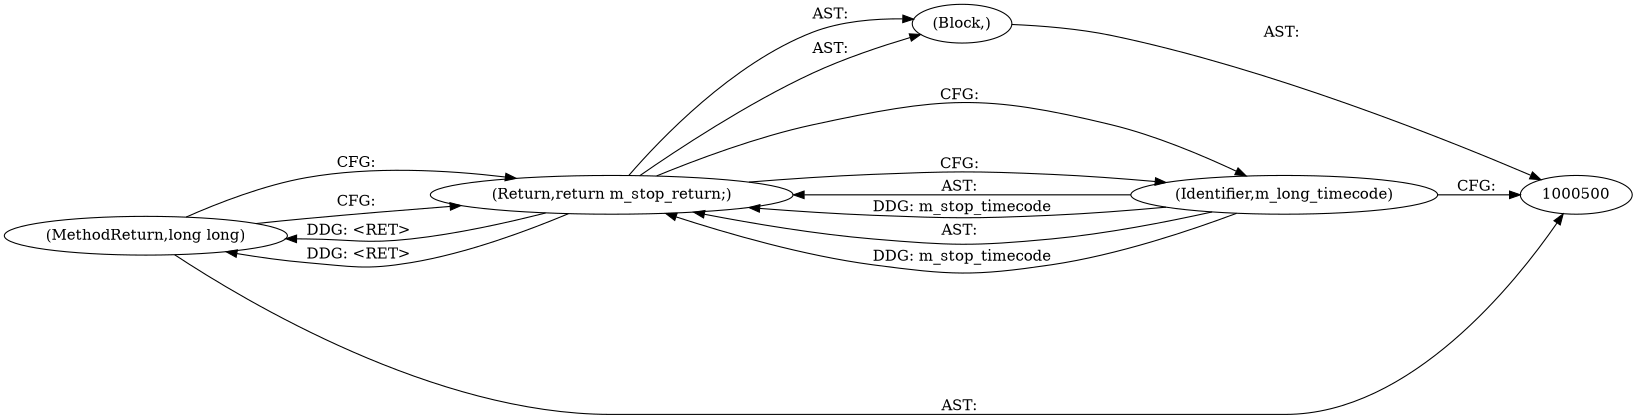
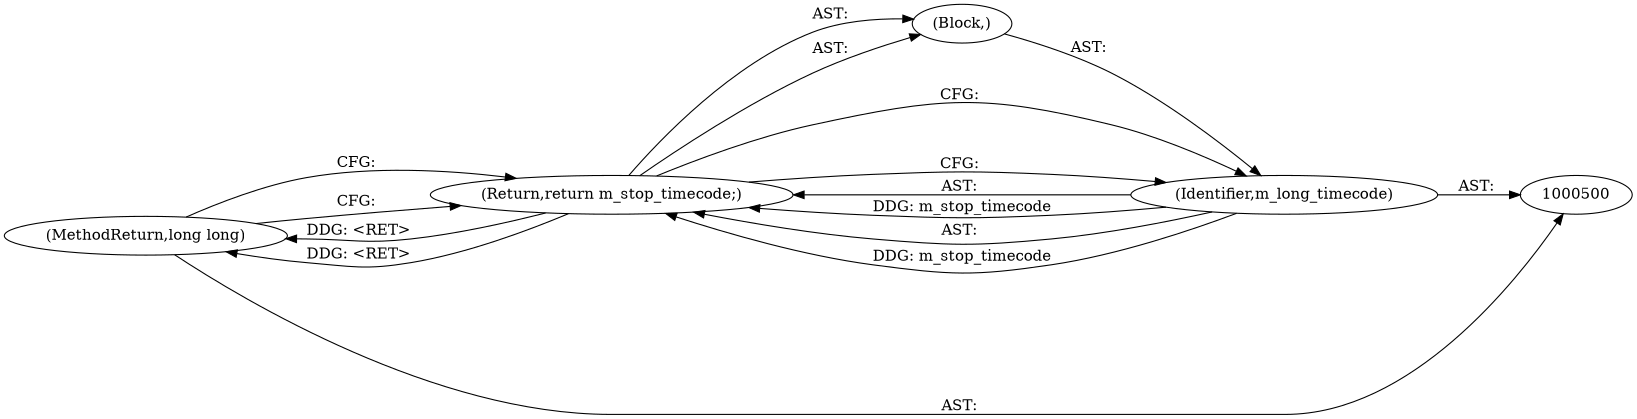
(1276, 80) -> (1136, 87)
(1479, 187) -> (1479, 187)
(612, 195) -> (612, 195)
